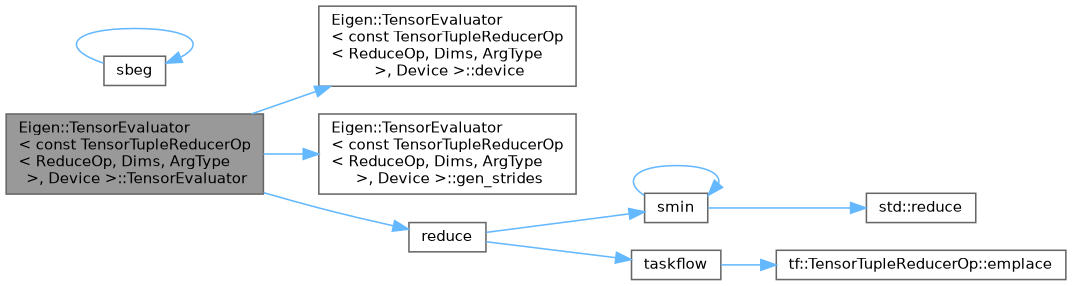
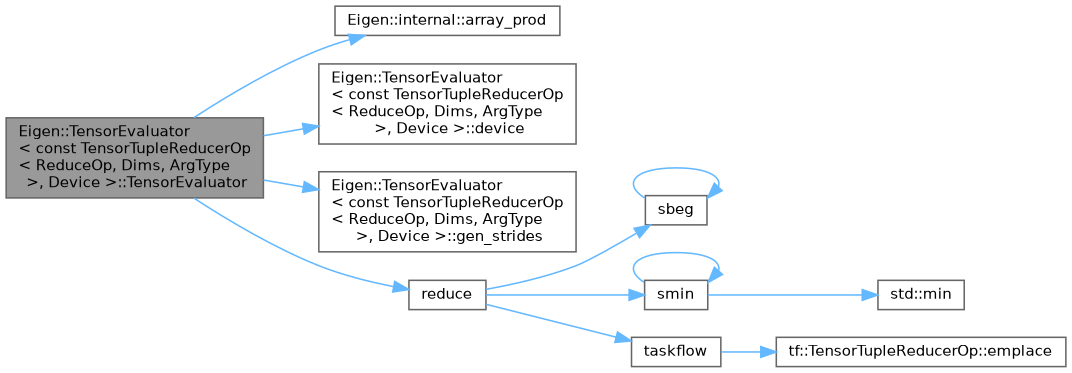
none -> (447, 21)
(921, 208) -> (921, 295)
none -> (564, 270)
